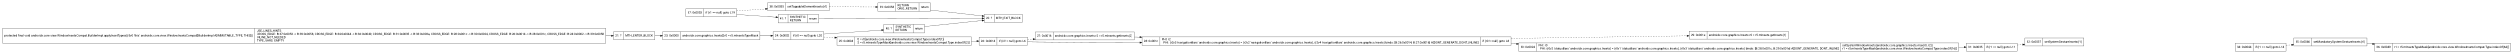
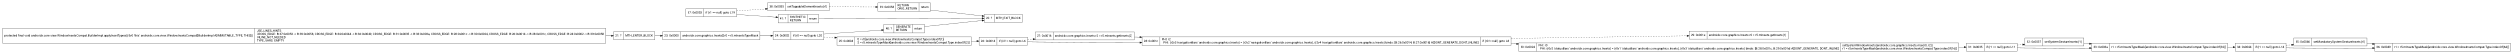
(903, 27) -> (903, 27)
none -> (2160, 47)
none -> (2329, 48)
